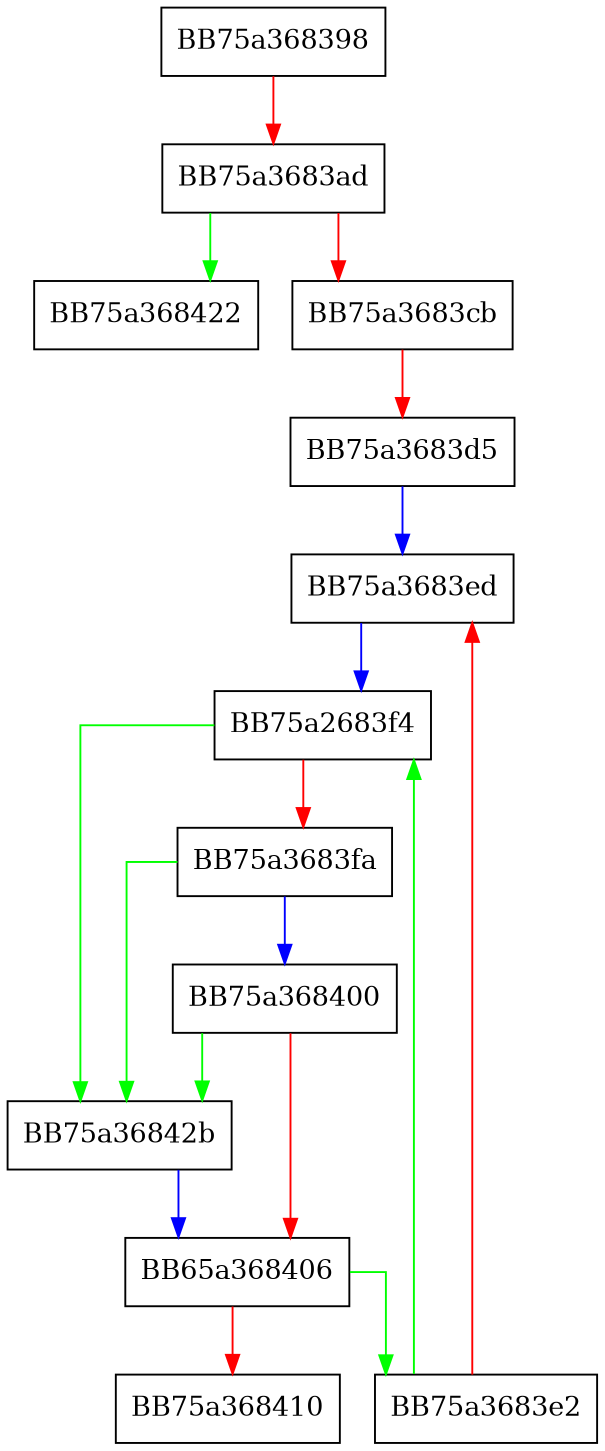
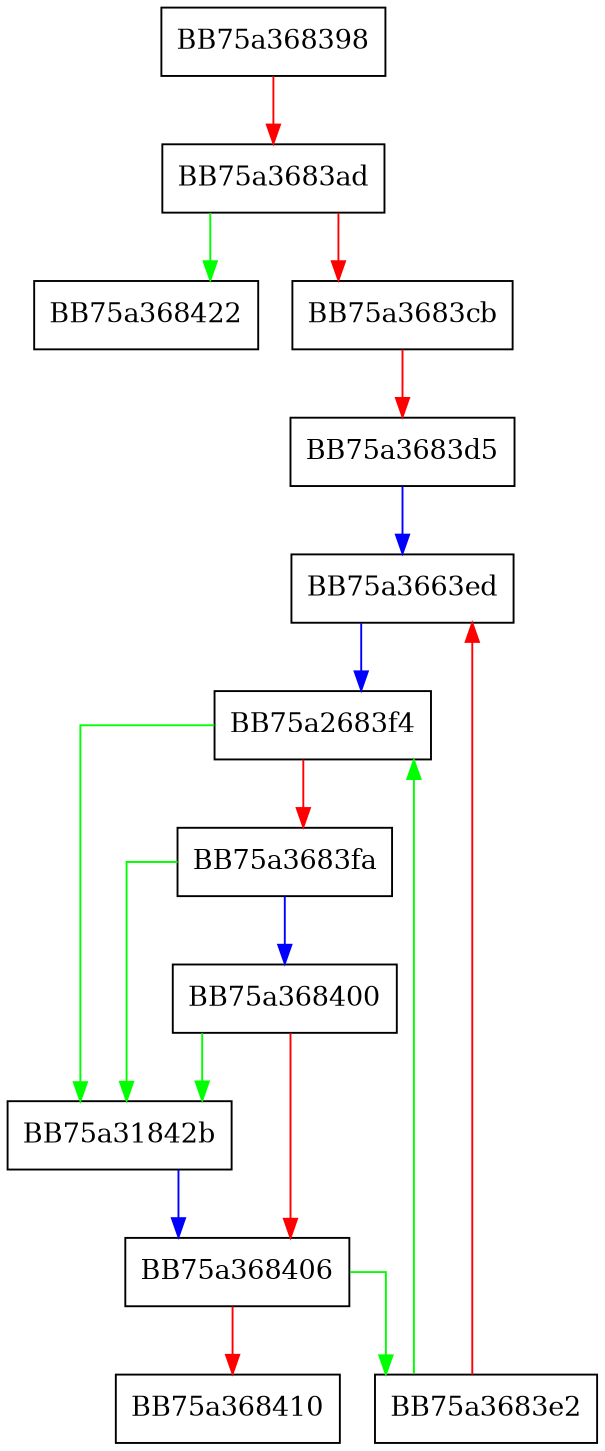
(403, 589) -> (403, 589)
(120, 1135) -> (120, 1135)
(237, 1272) -> (237, 1272)
